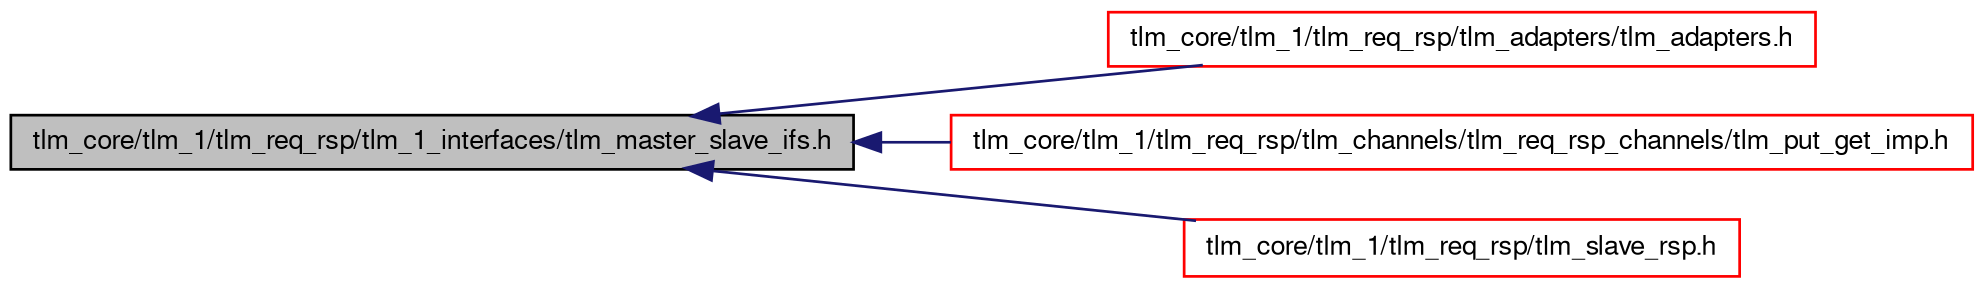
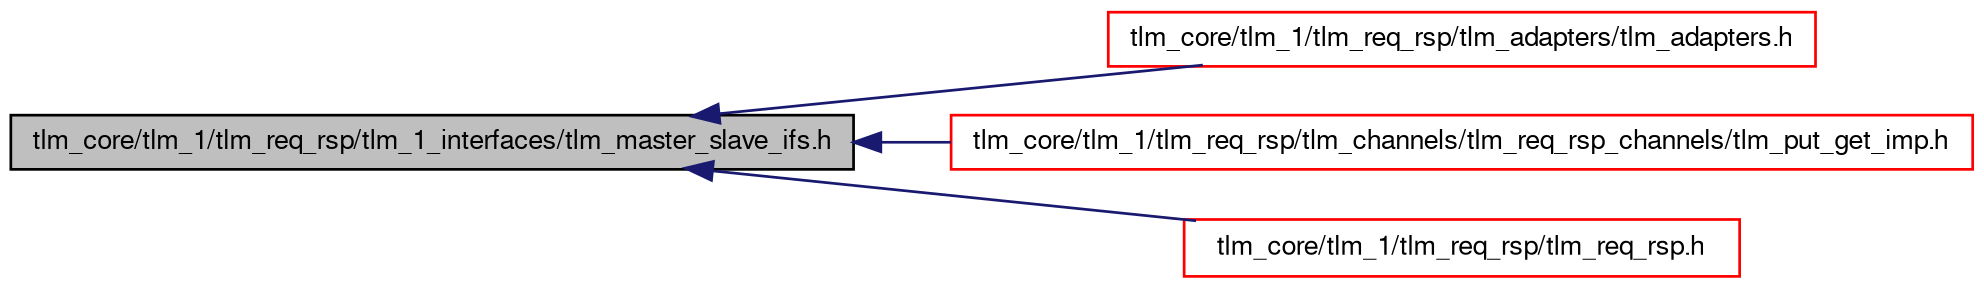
(1462, 248) -> (1462, 248)
